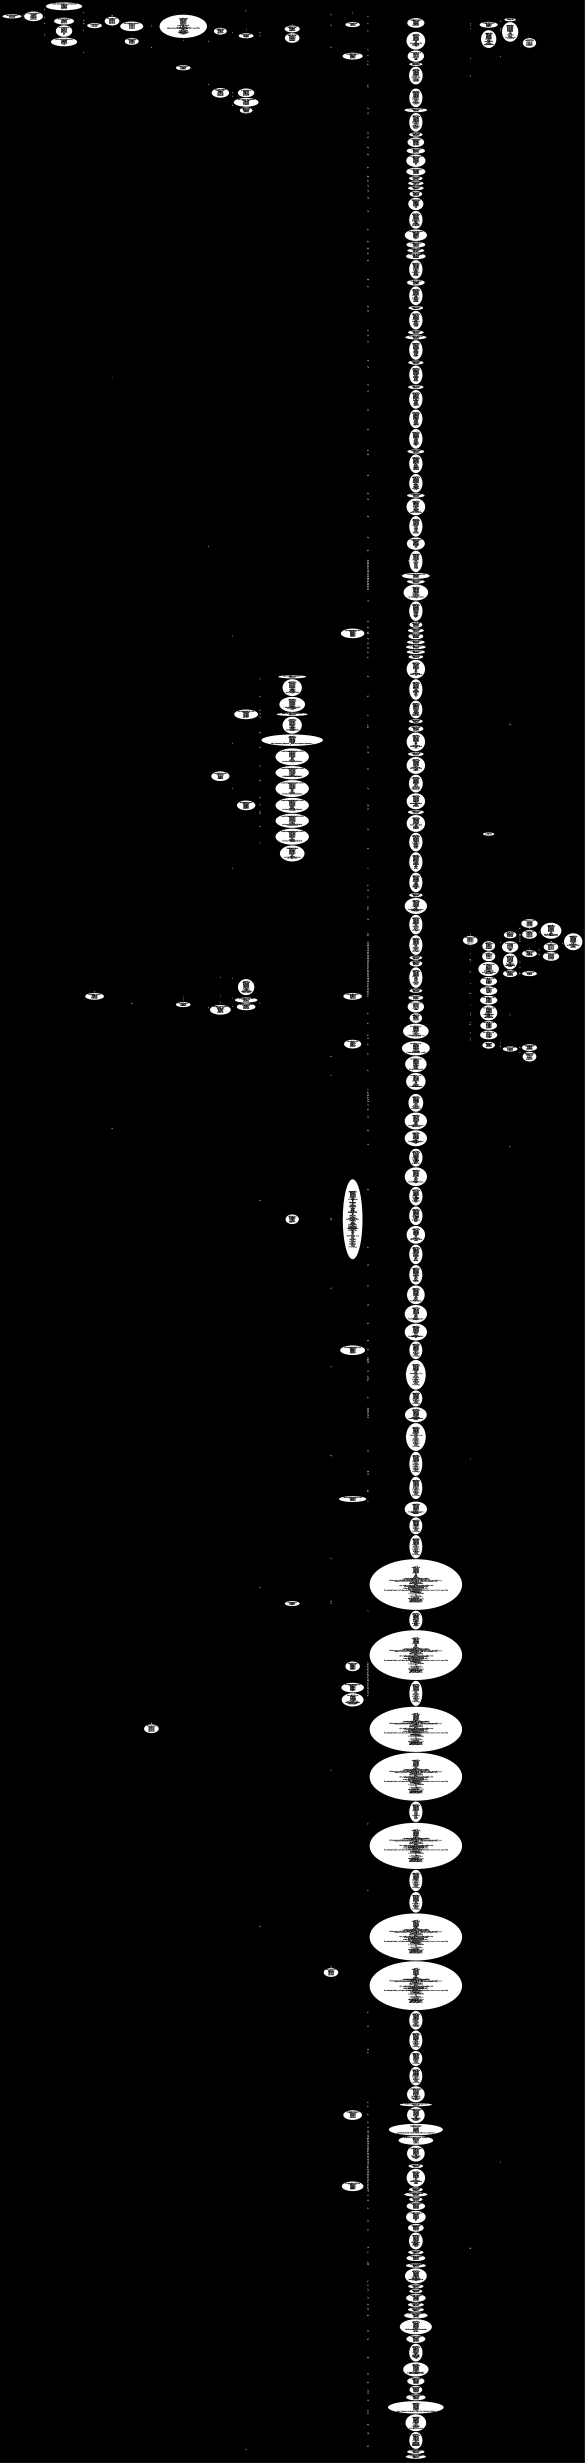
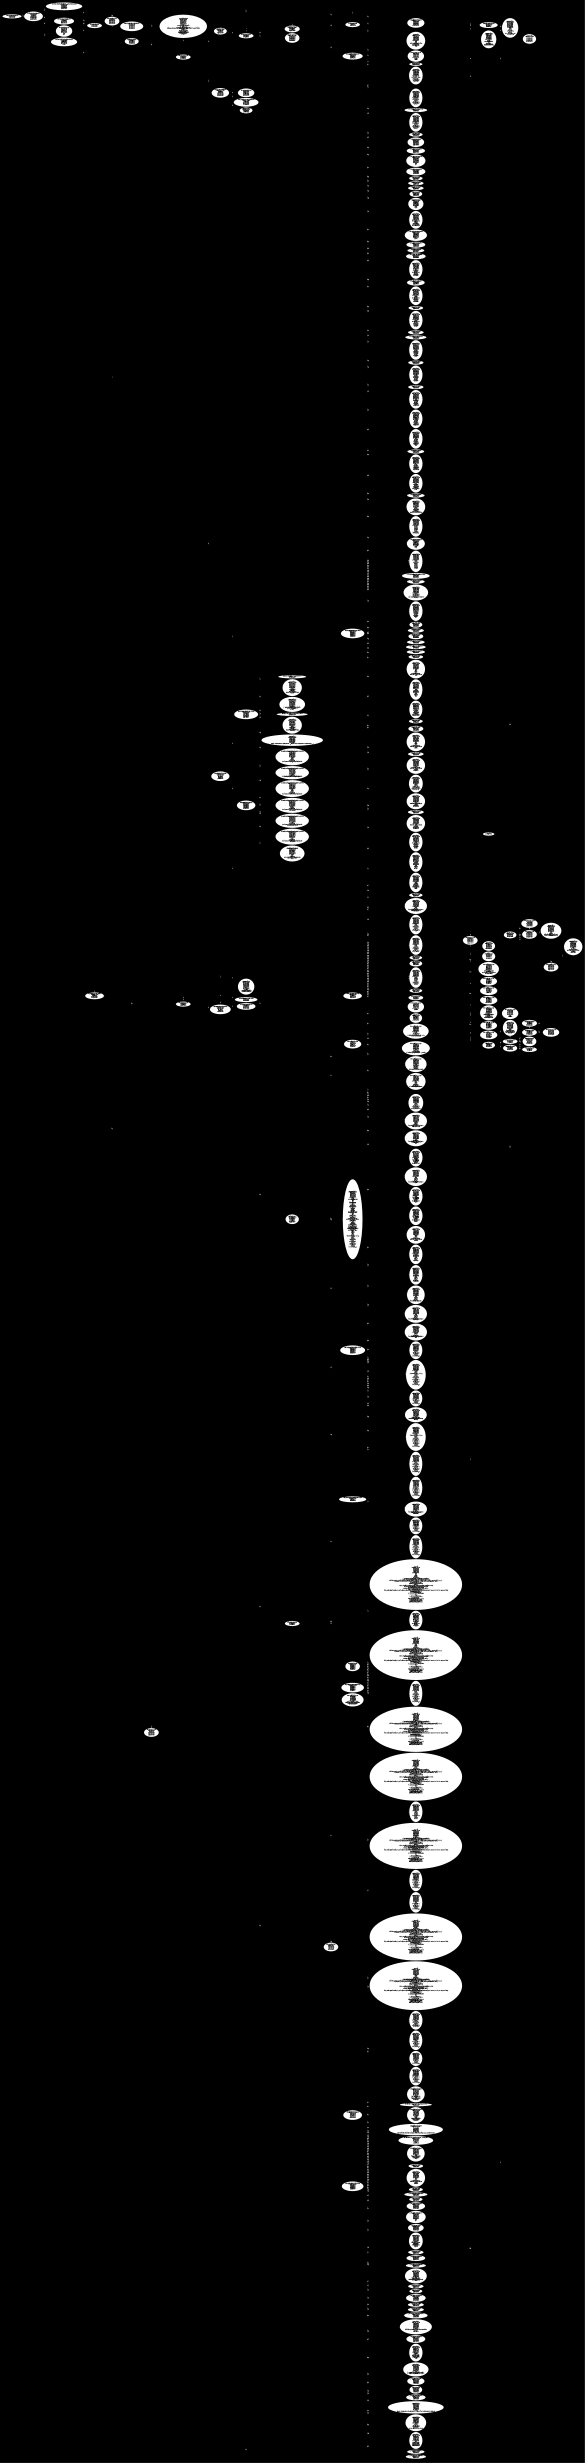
(510, 20) -> none
